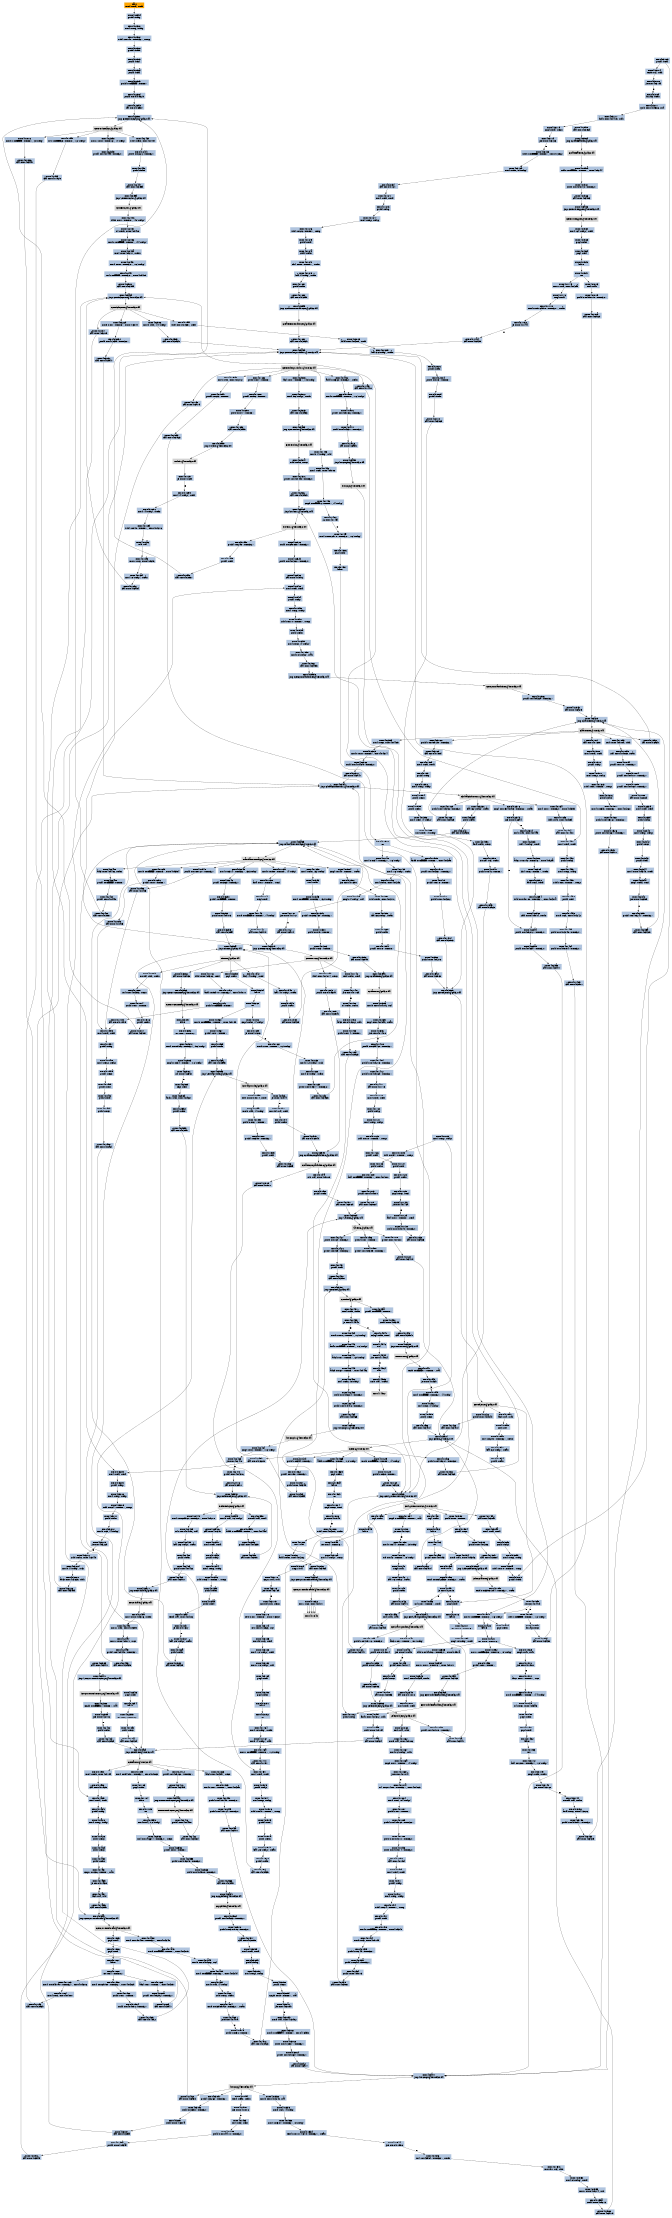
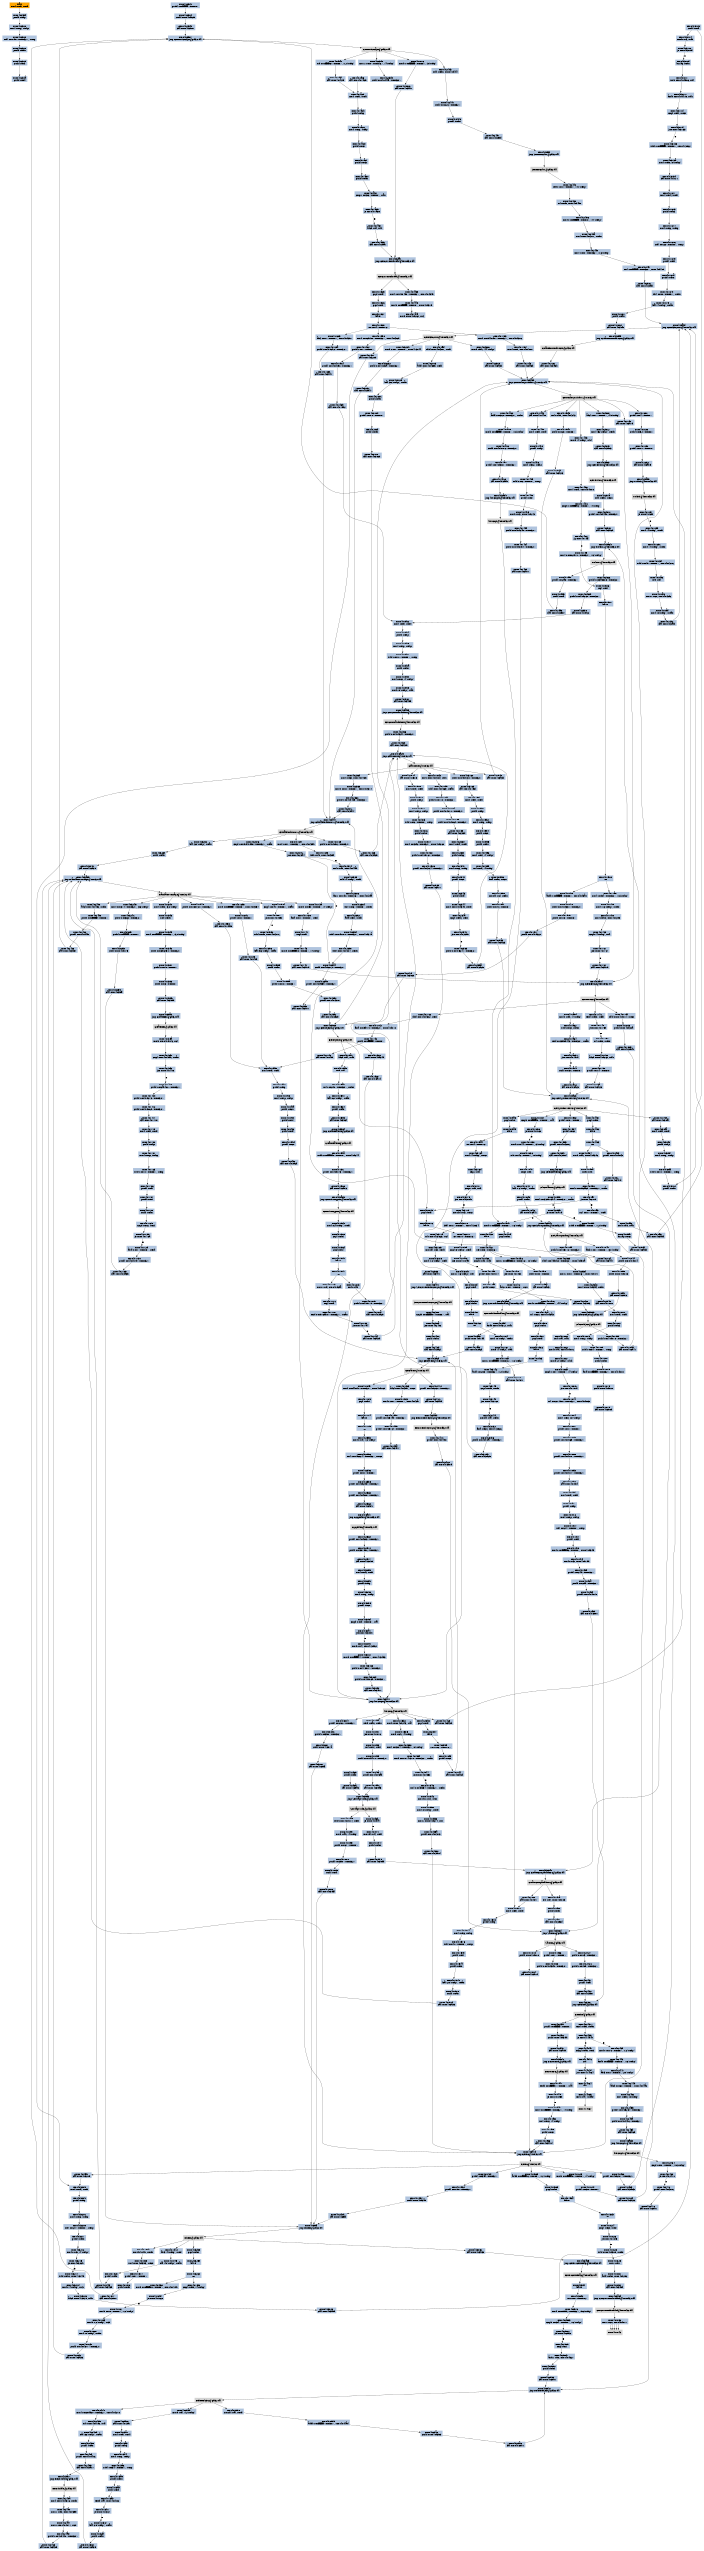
(134, 76) -> none
(565, 832) -> none
(137, 1005) -> (136, 2275)
(216, 1032) -> none
none -> (338, 1113)
(408, 1437) -> (598, 1331)
none -> (409, 1716)
(98, 1773) -> none
(217, 1972) -> none
